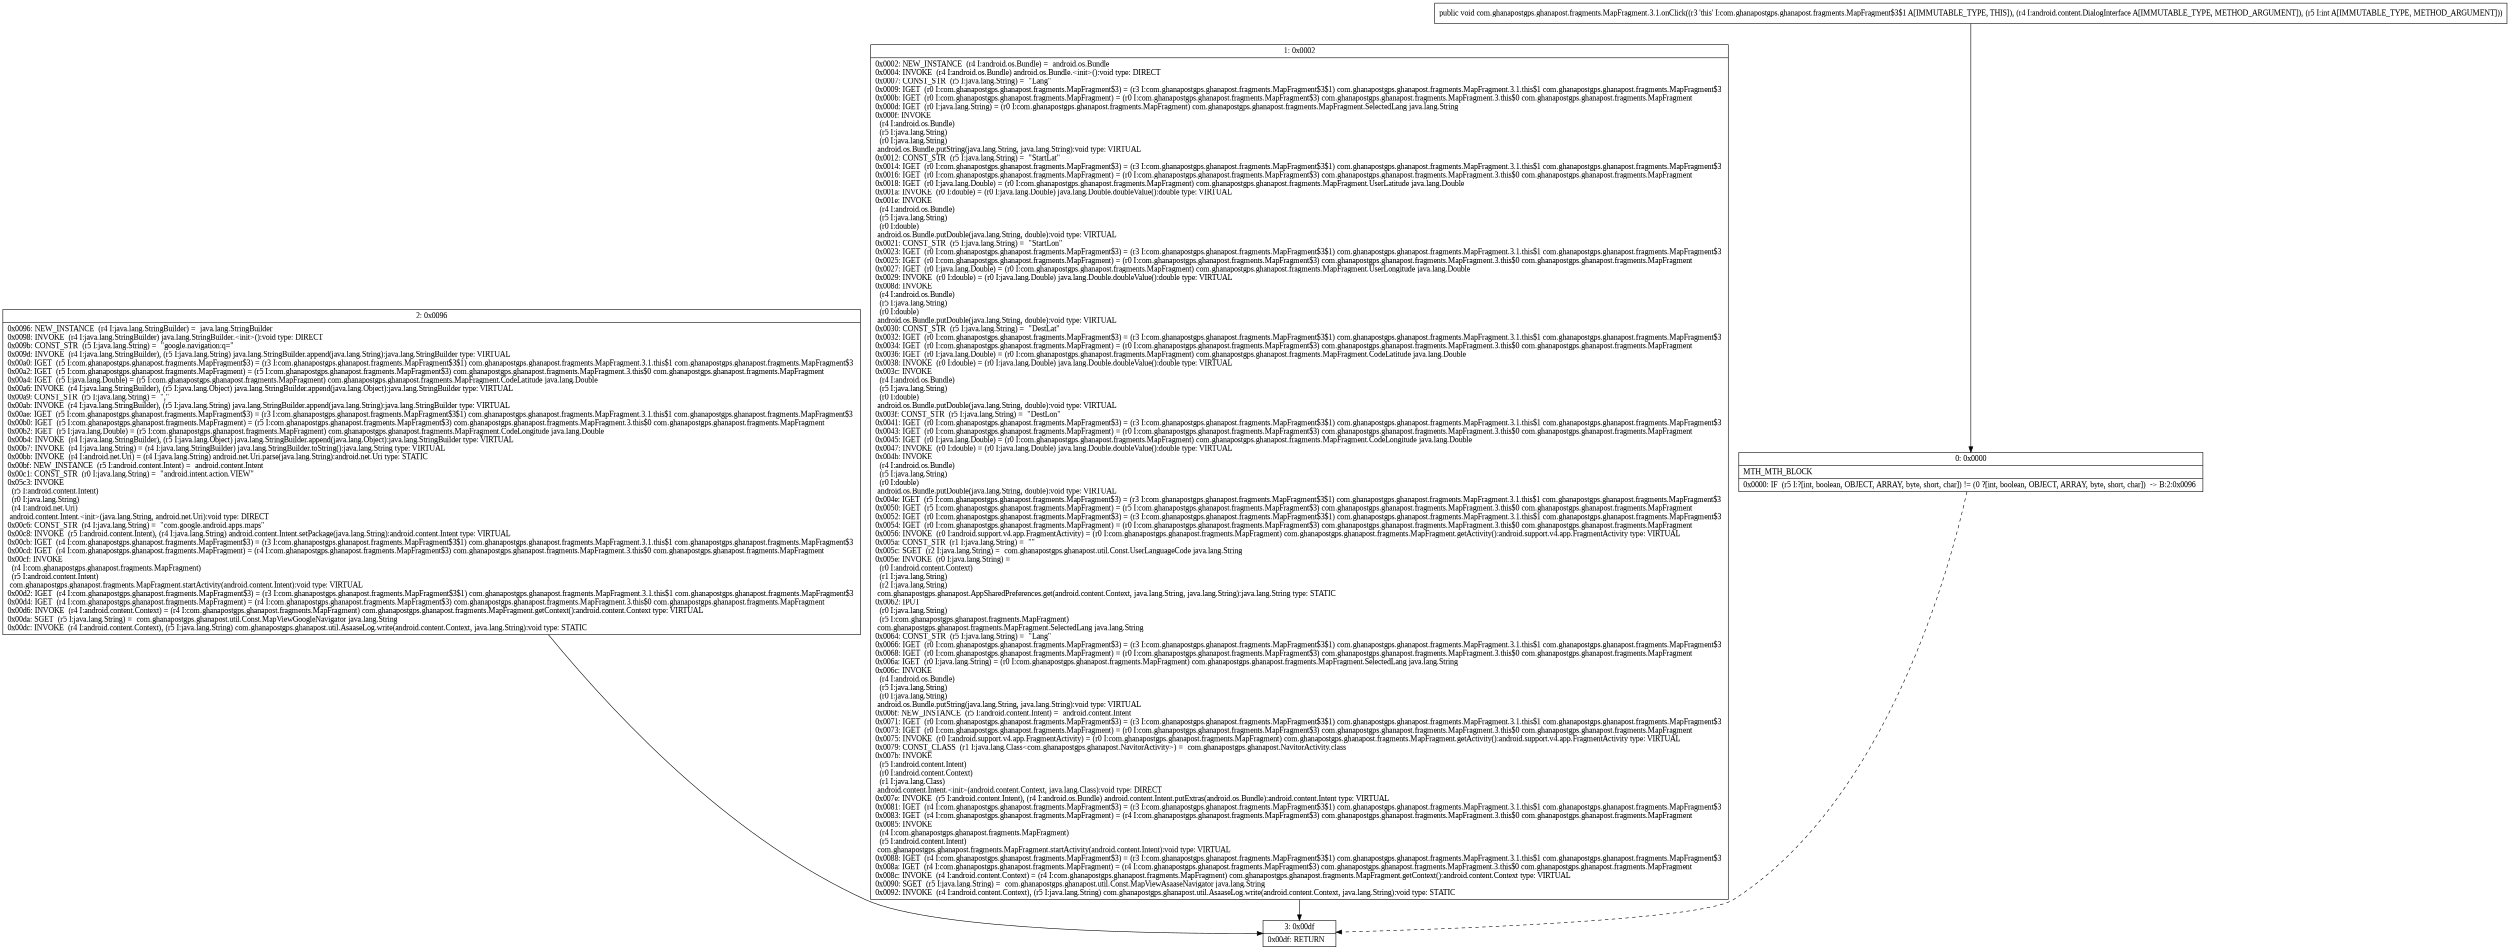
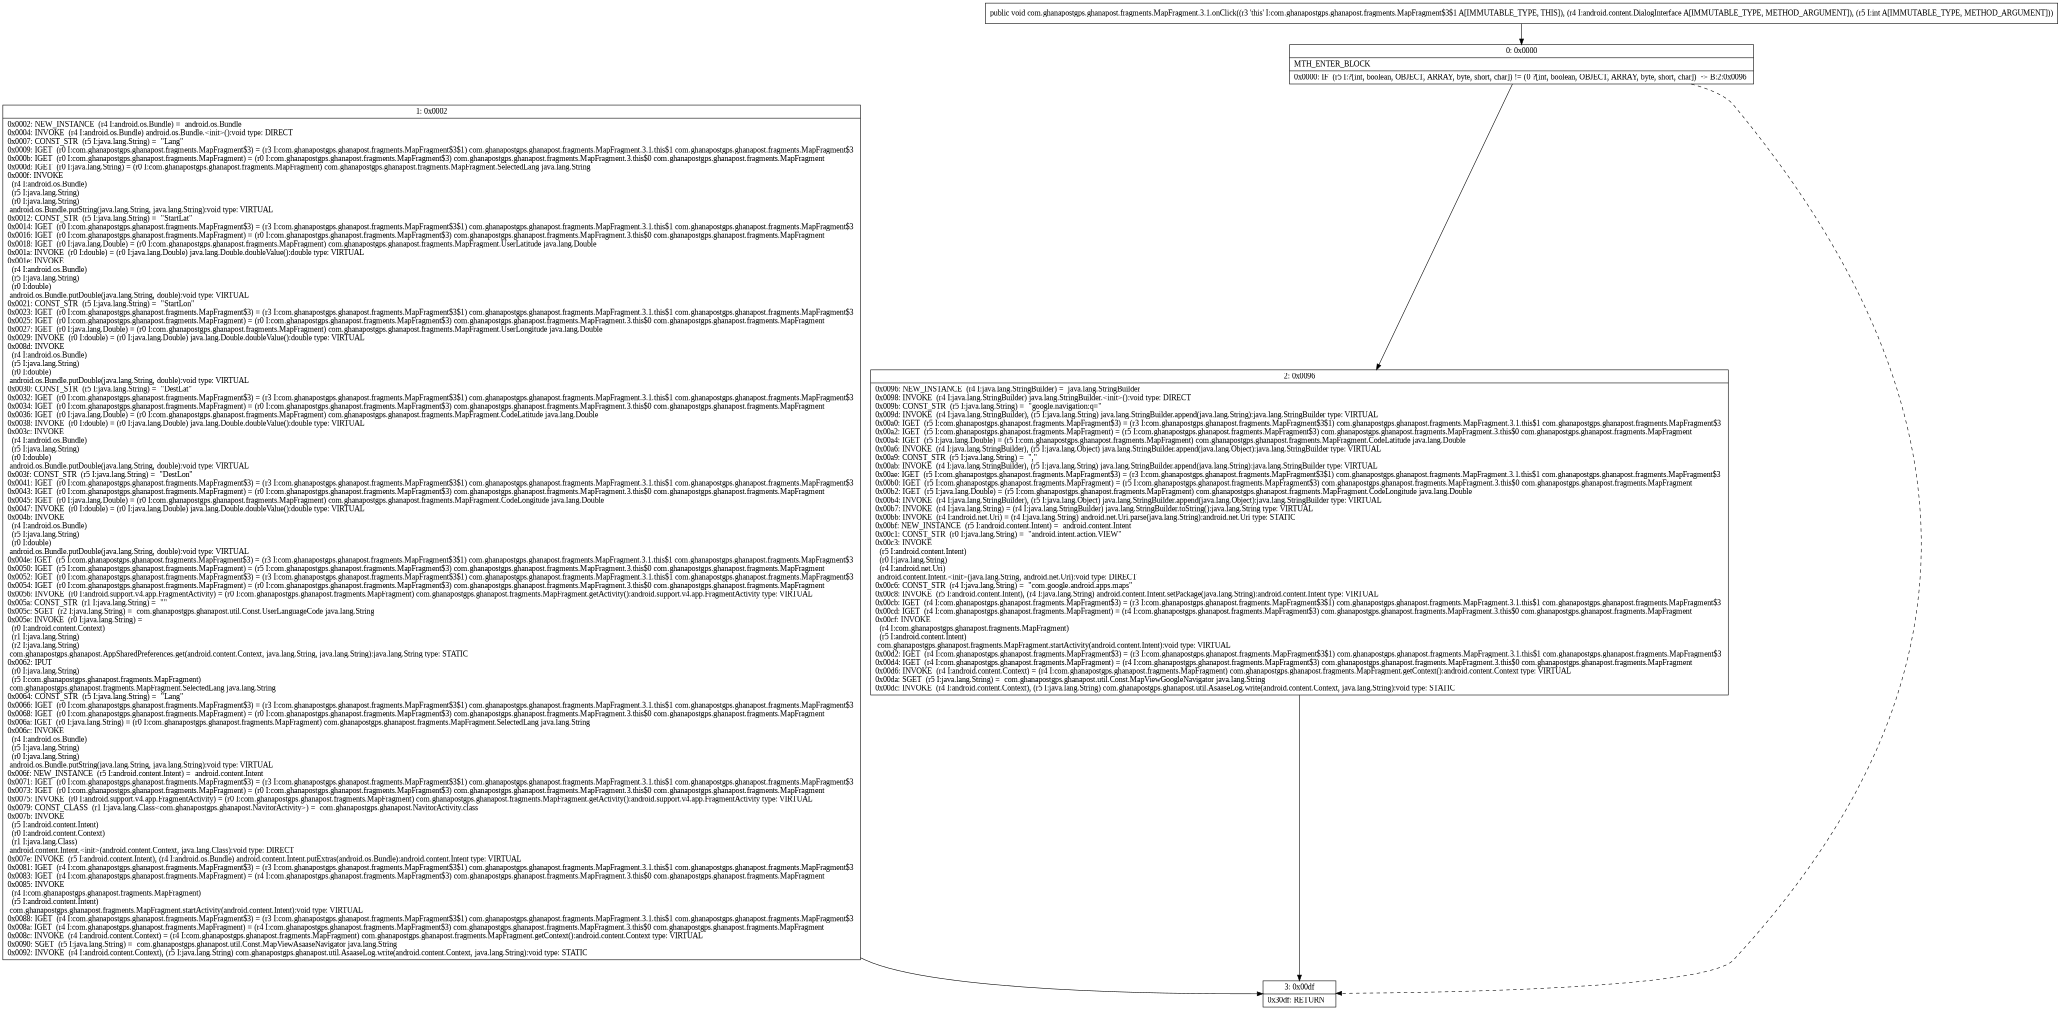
none -> (1446, 224)
(1778, 472) -> (1332, 64)
(38, 483) -> (906, 543)
(1299, 940) -> (1299, 1000)
